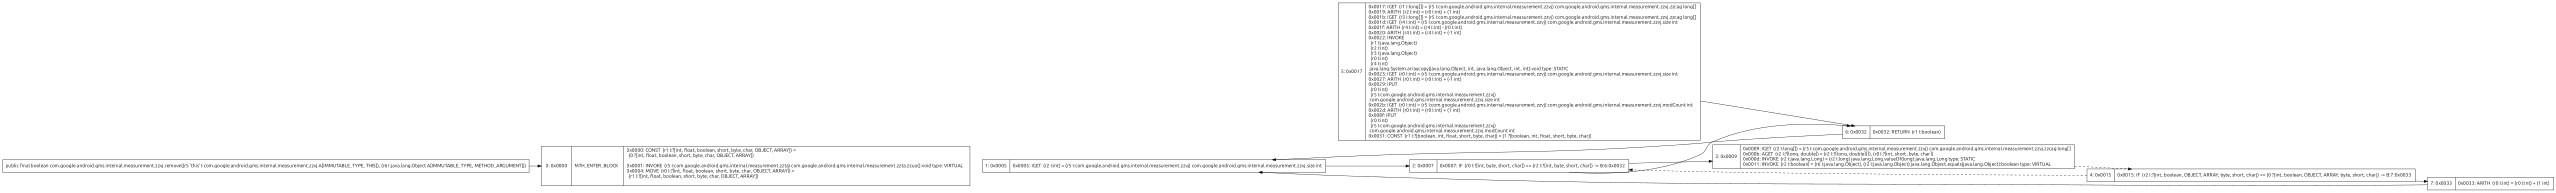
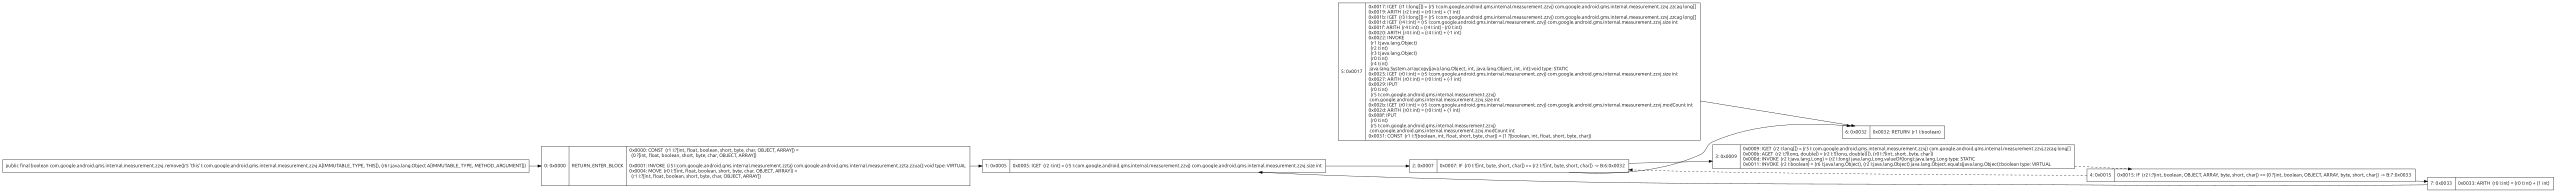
(1559, 151) -> (974, 166)
(596, 166) -> (598, 166)
